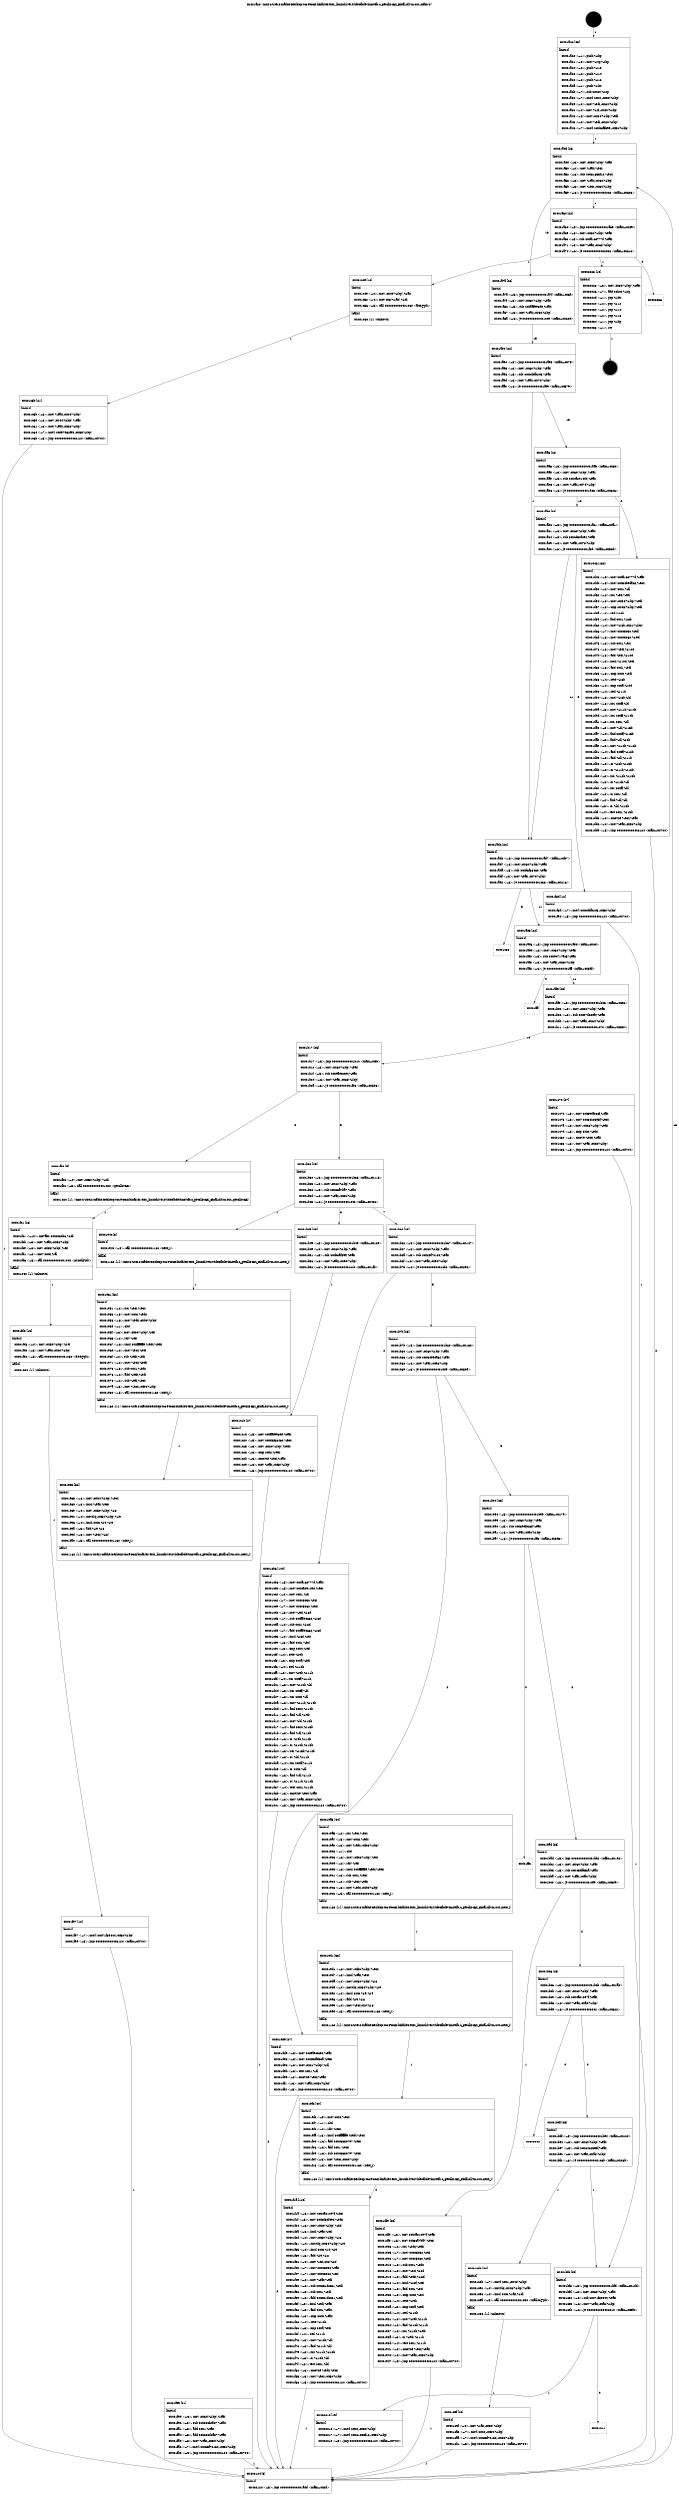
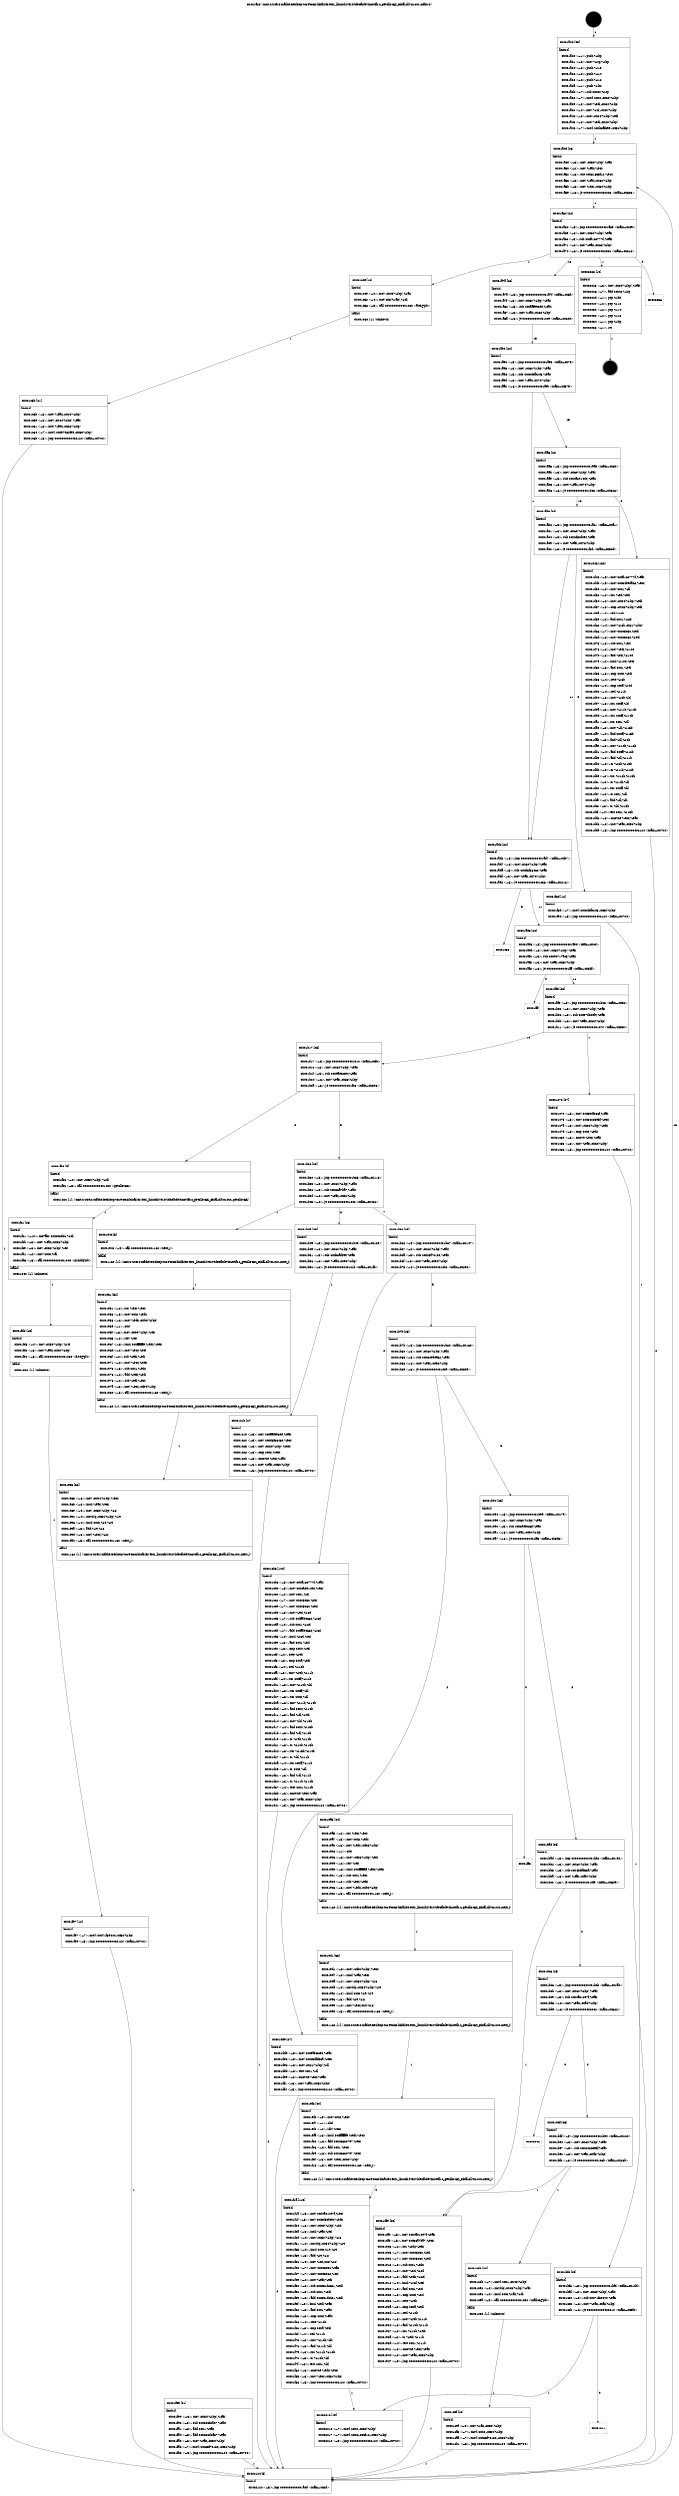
(534, 234) -> (564, 266)
none -> (588, 1063)
(593, 2216) -> (505, 2192)
(298, 2428) -> (351, 2398)
